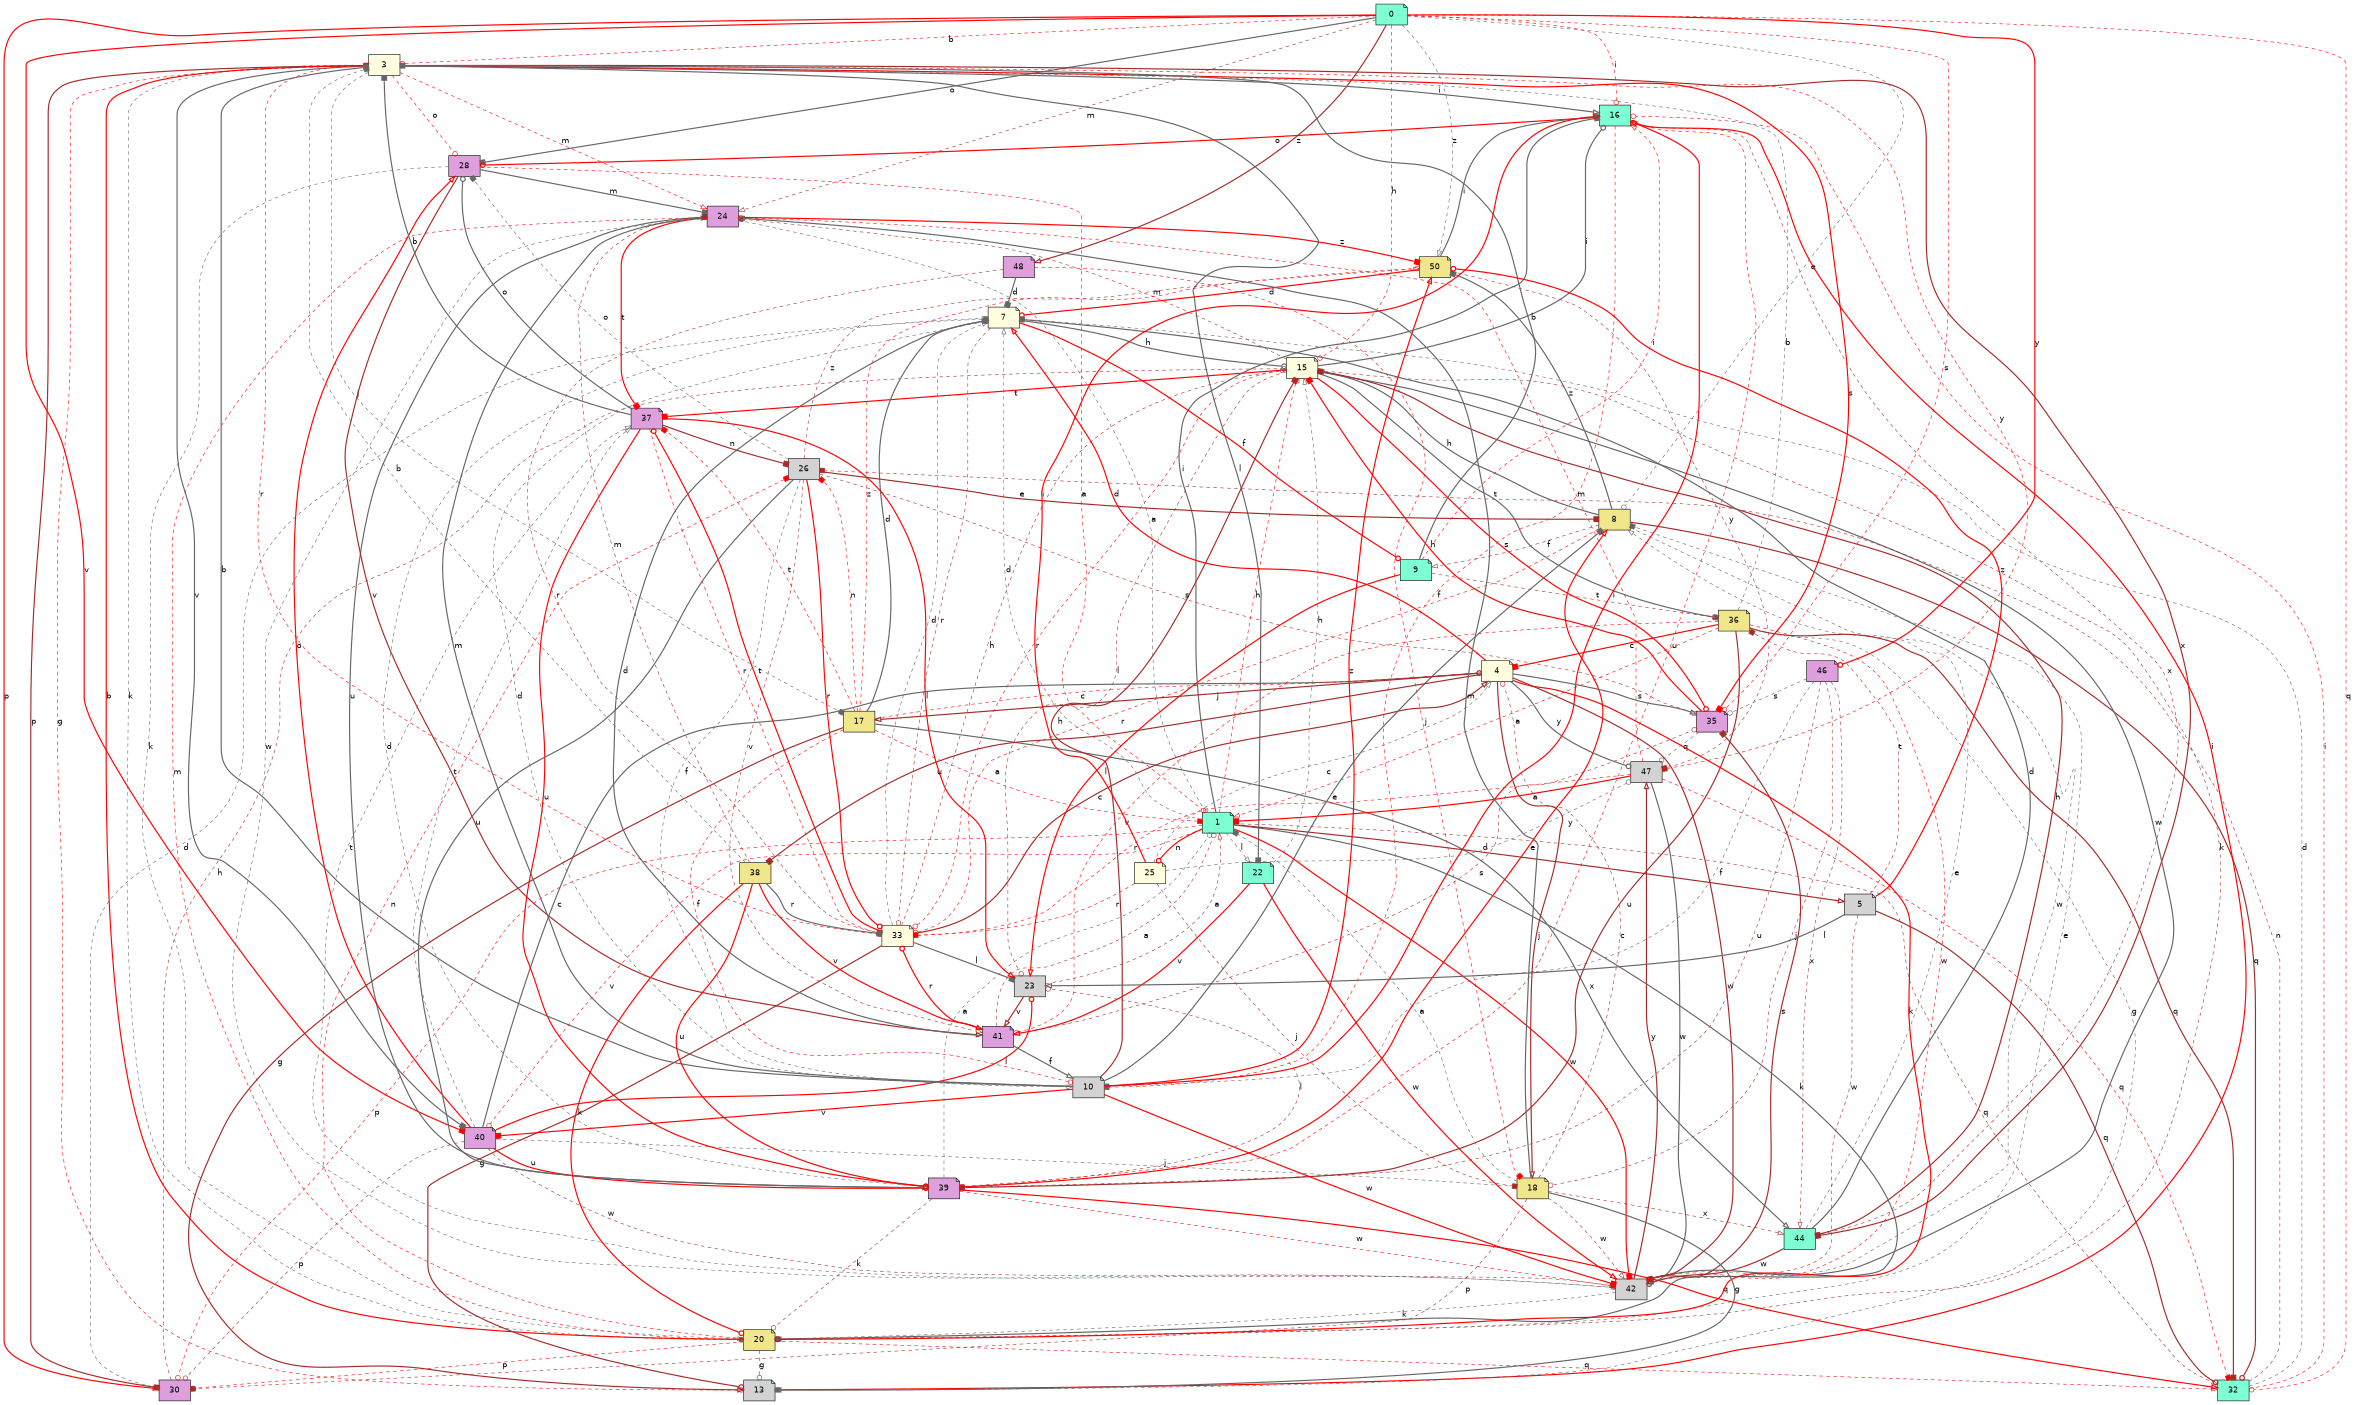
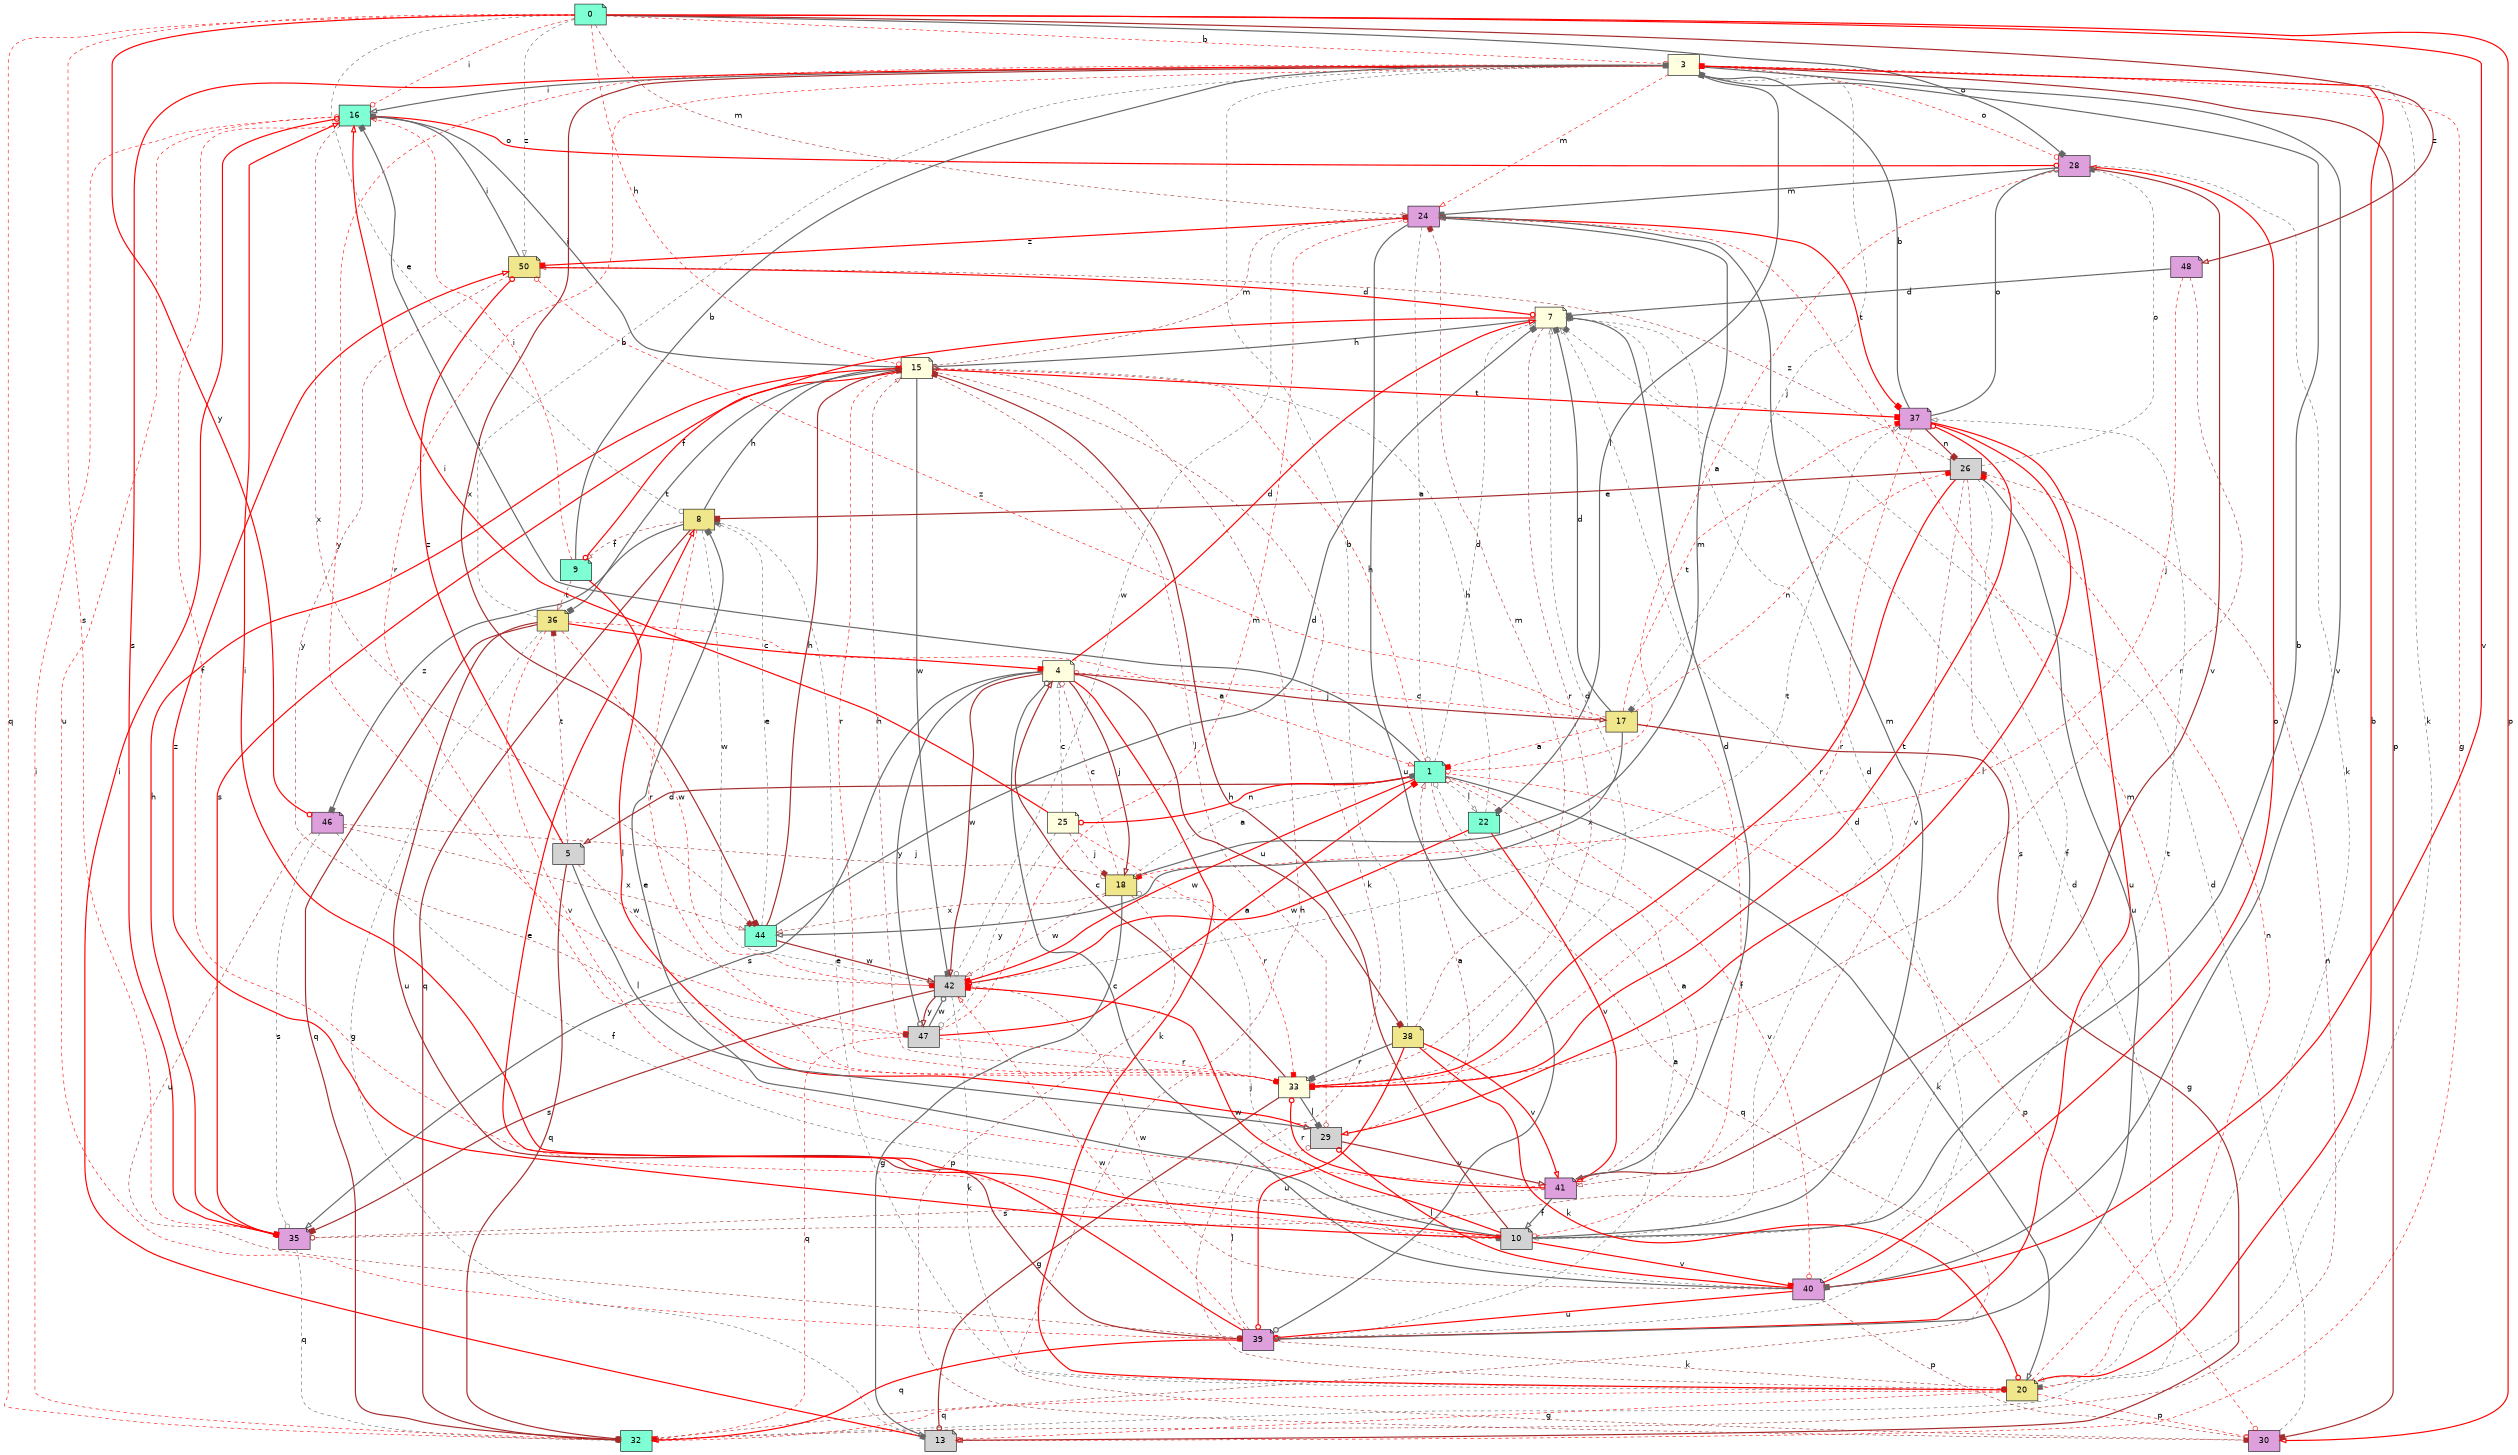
(1557, 375) -> (475, 625)
(1685, 743) -> (381, 1427)
(755, 873) -> (1408, 1037)
(1030, 986) -> (1326, 1138)
